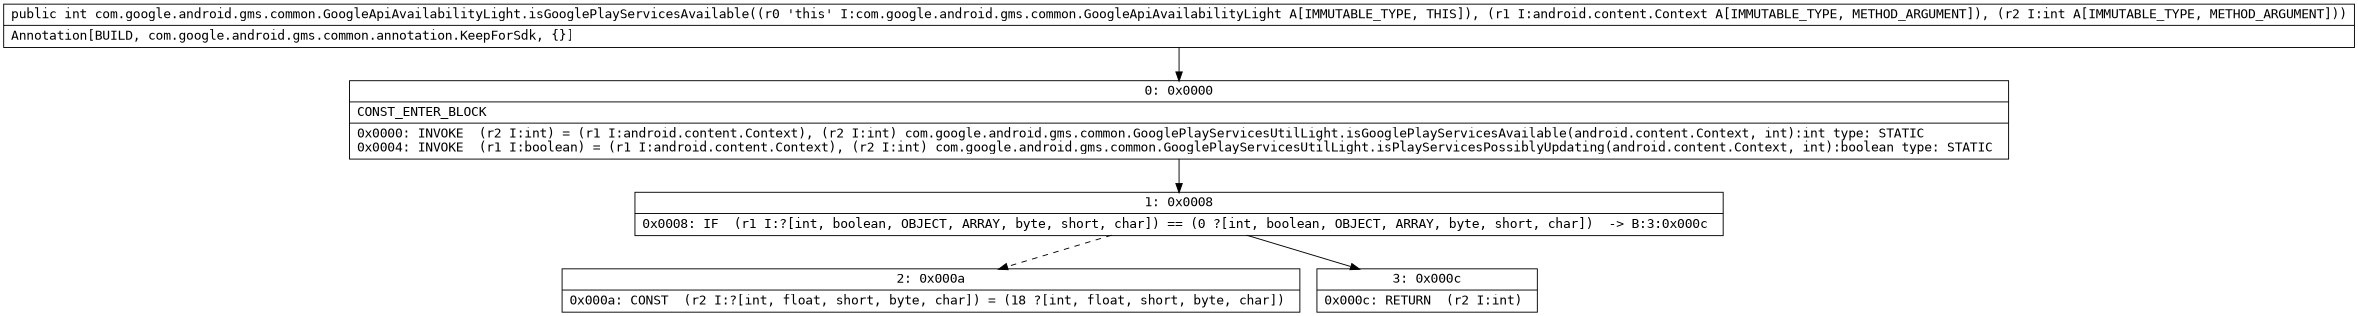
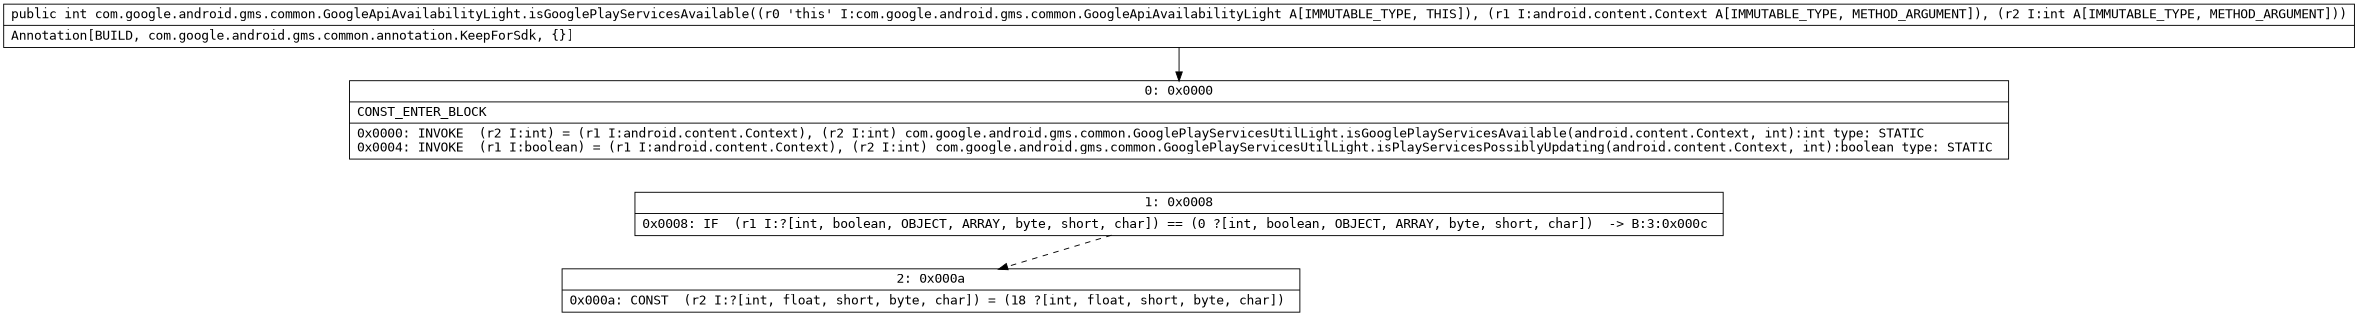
(1179, 171) -> none
(1427, 290) -> none
